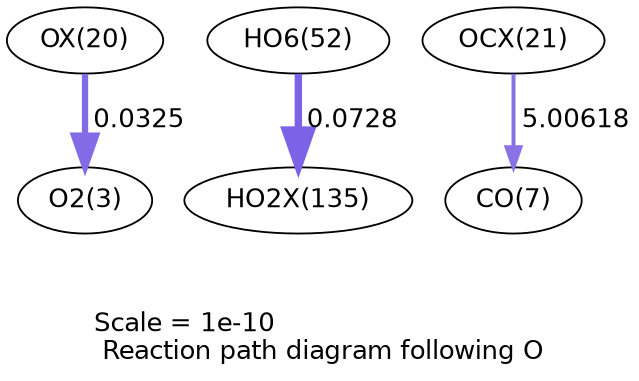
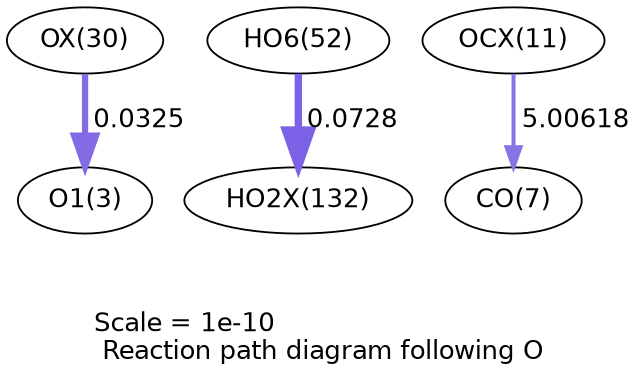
(85, 40) -> (85, 40)
(514, 40) -> (514, 40)
(85, 200) -> (85, 200)
(298, 200) -> (298, 200)
